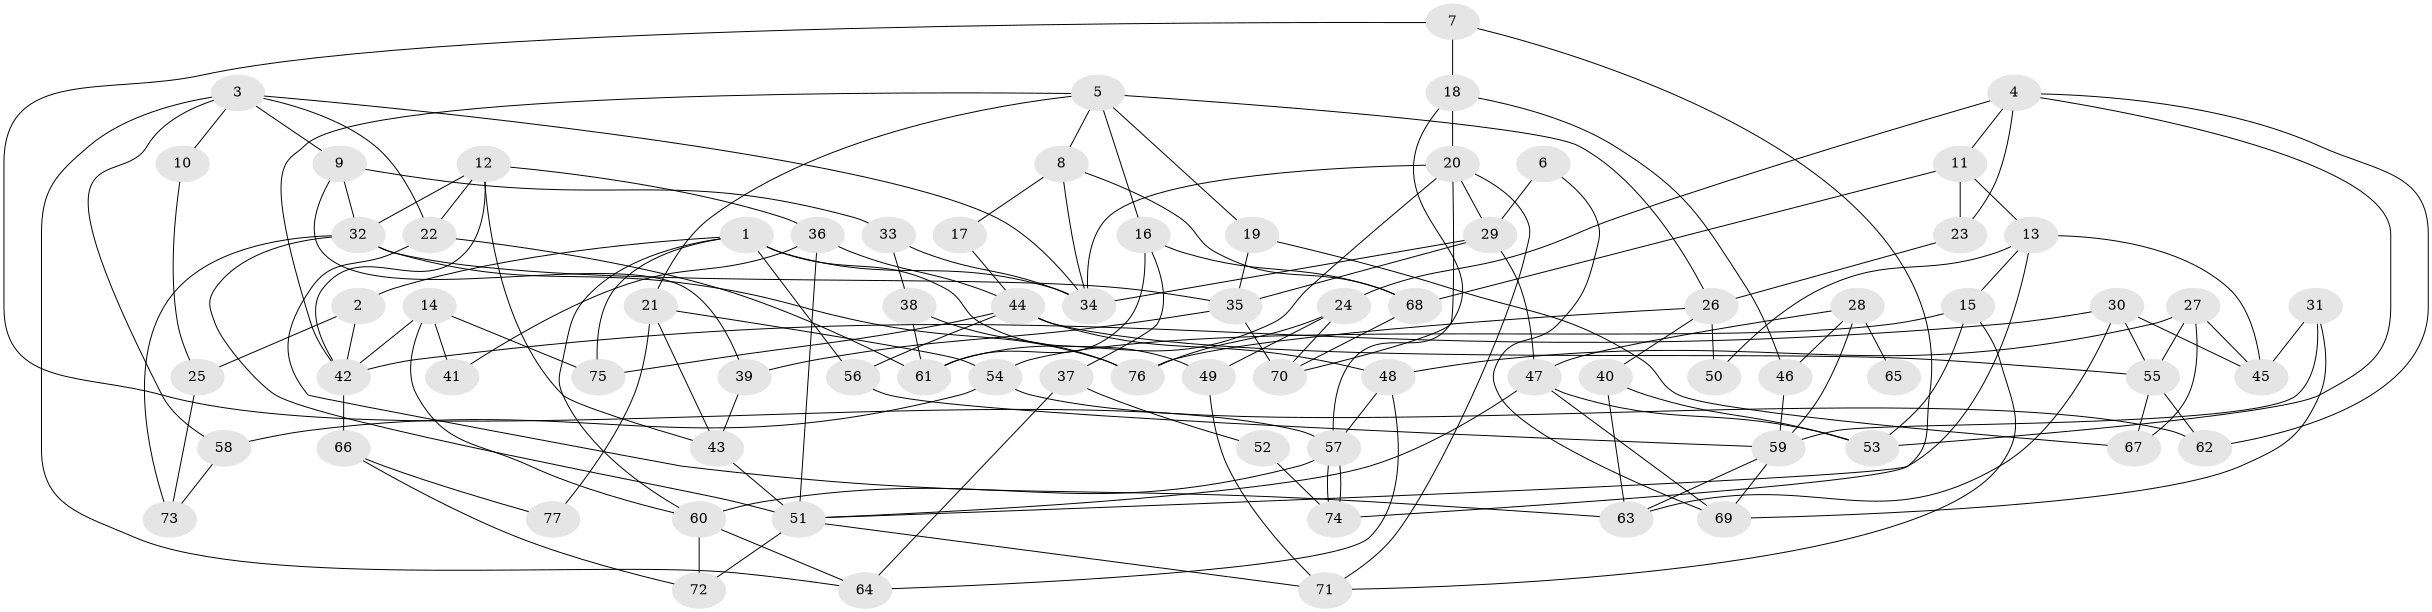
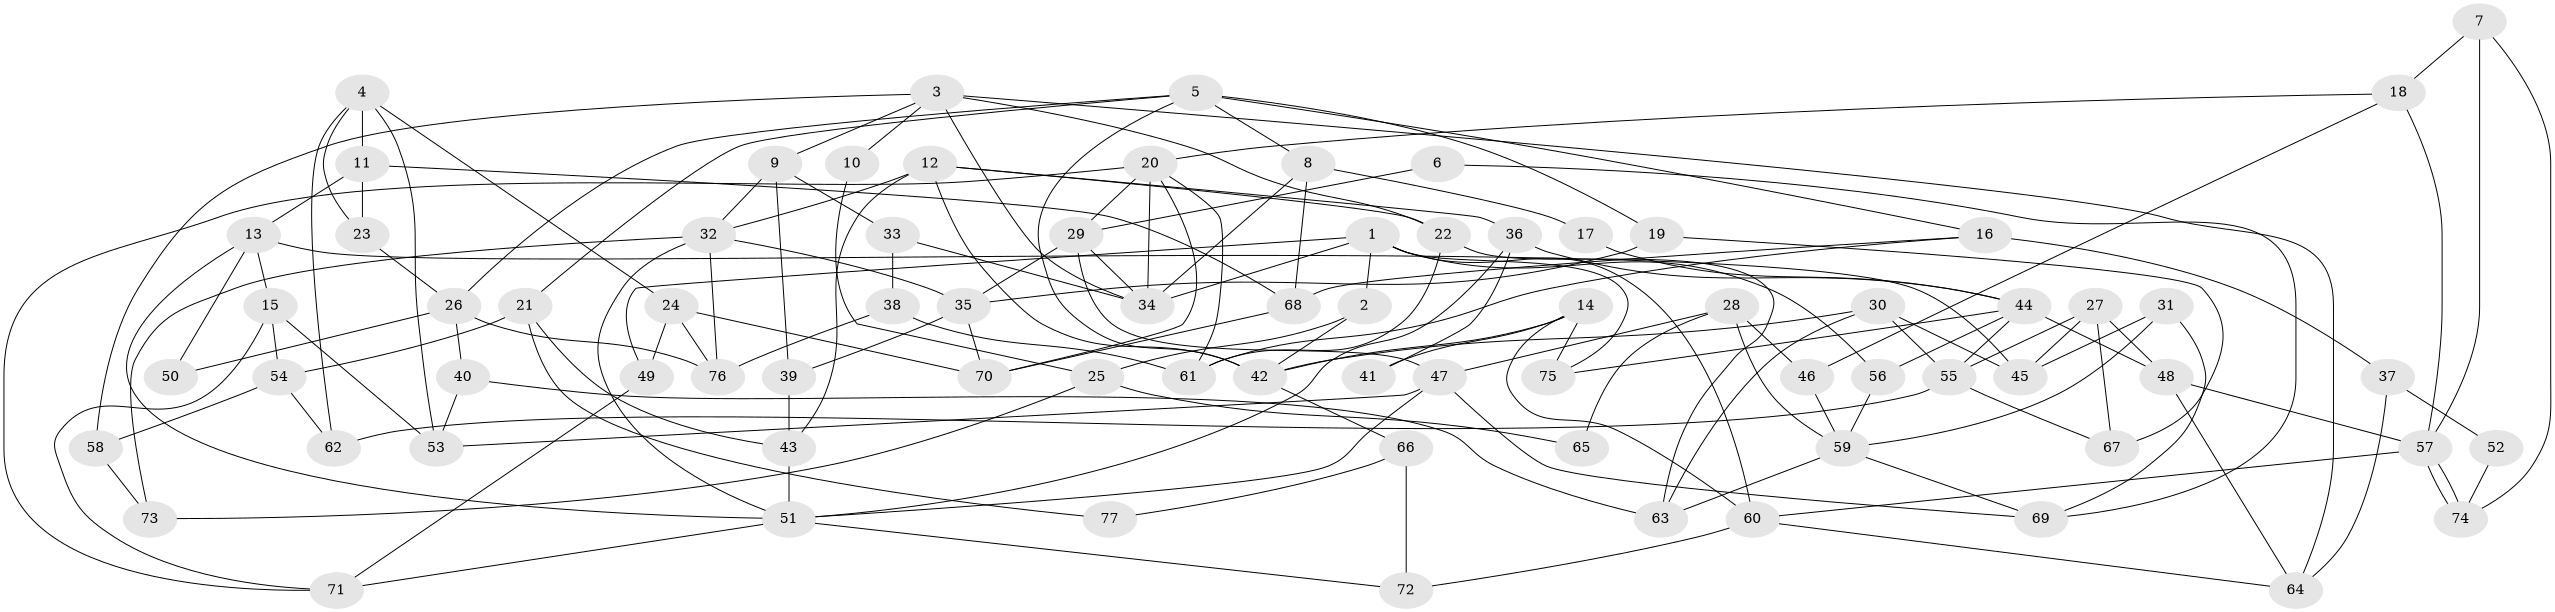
none -> (1316, 415)
